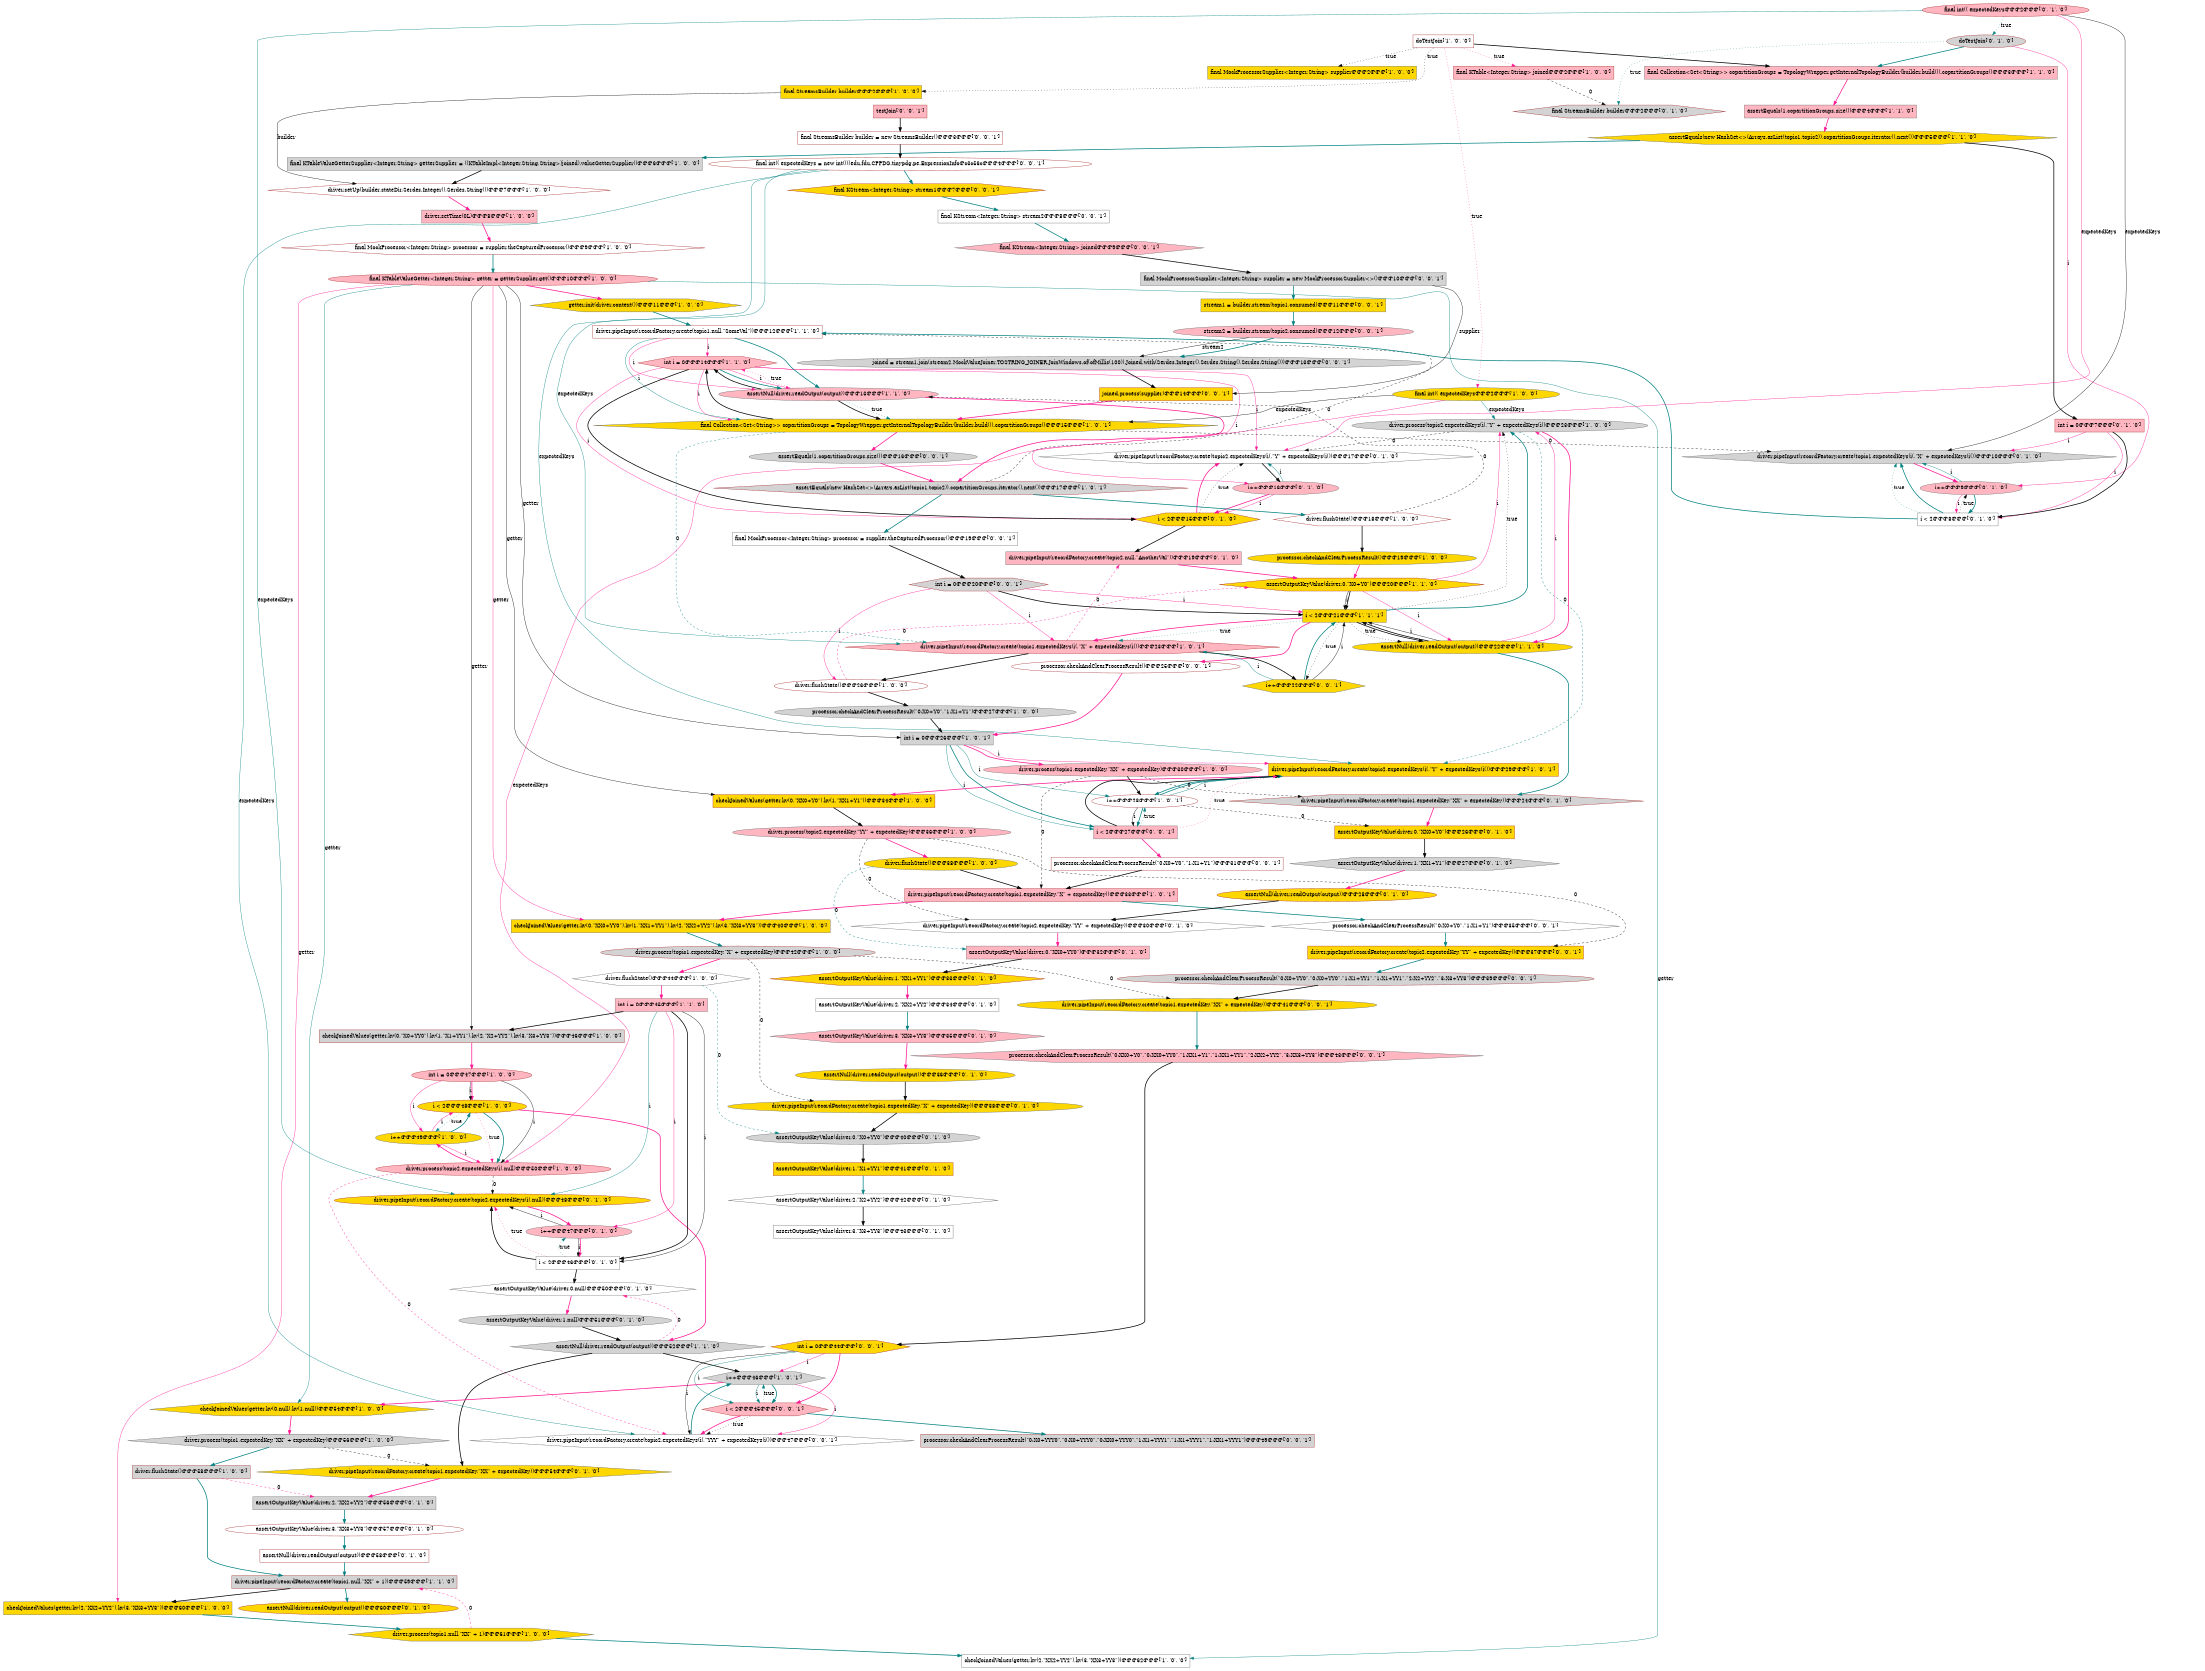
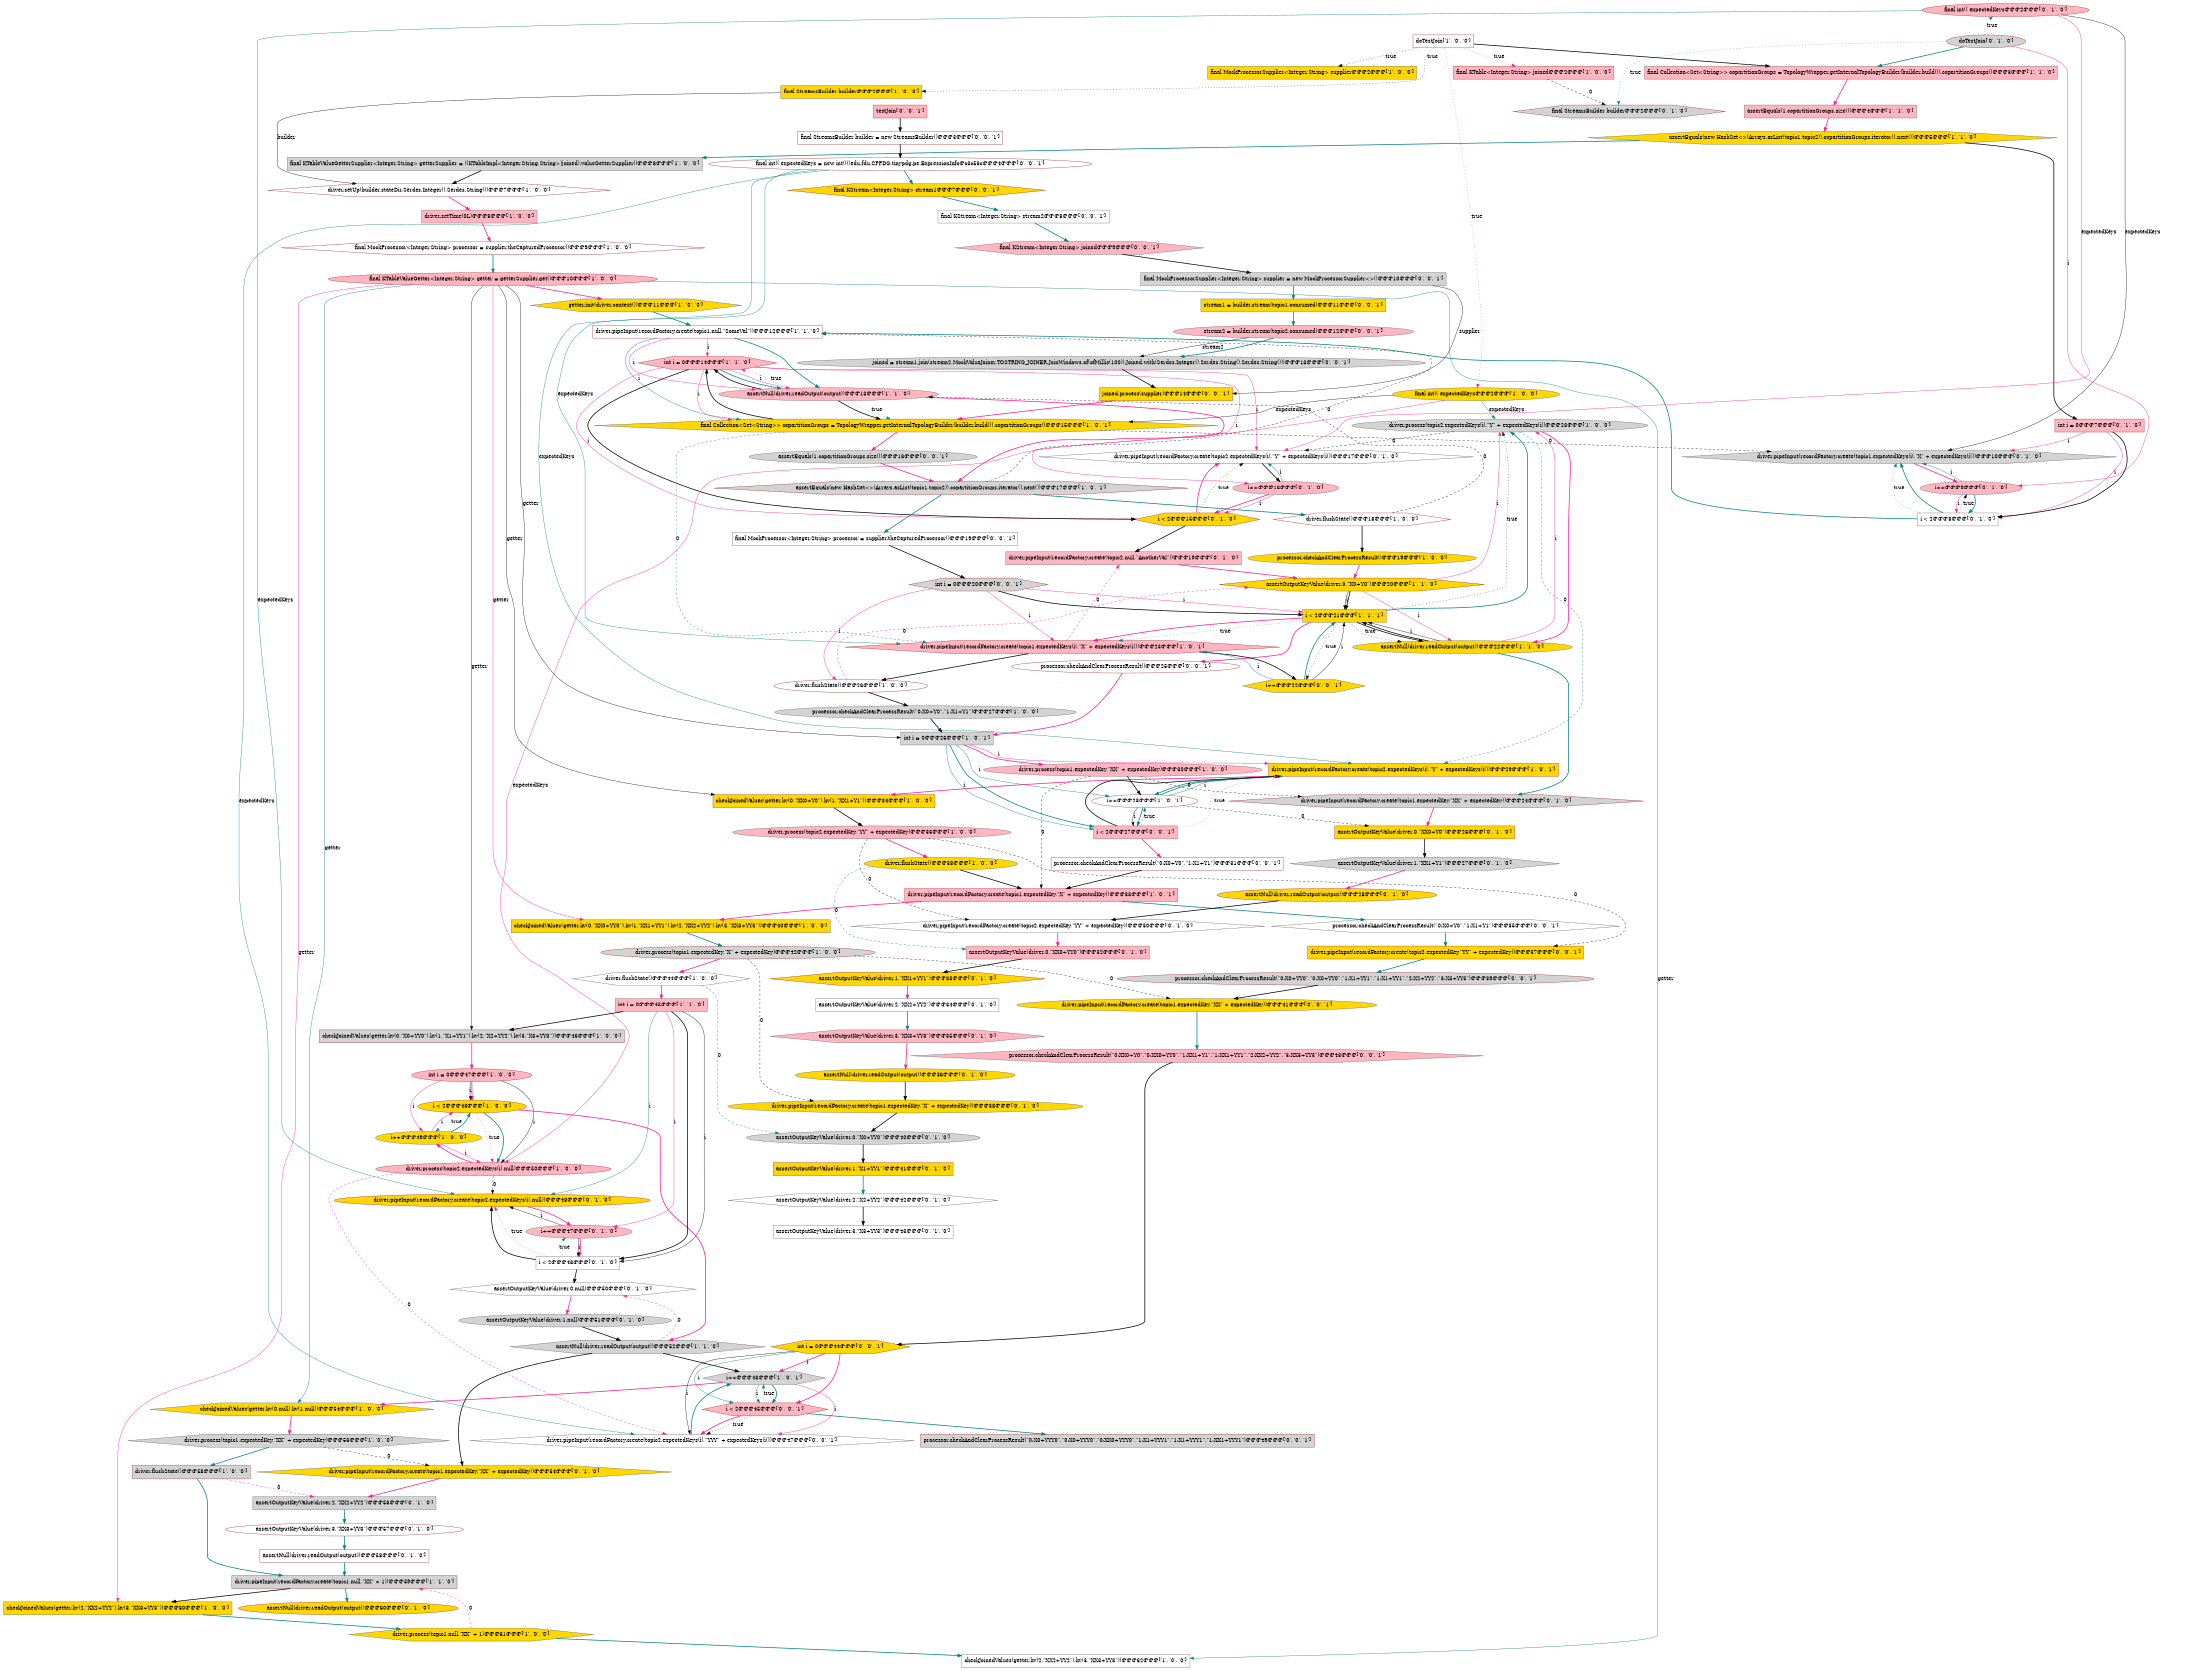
(2000, 25) -> (1985, 26)
(804, 1362) -> (804, 1362)
